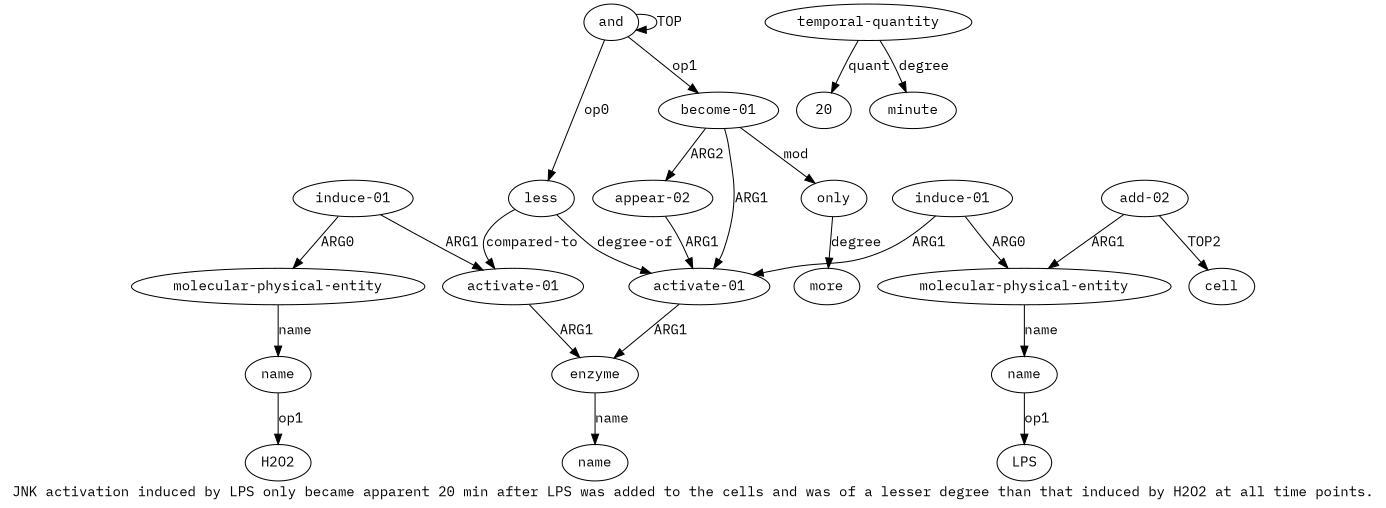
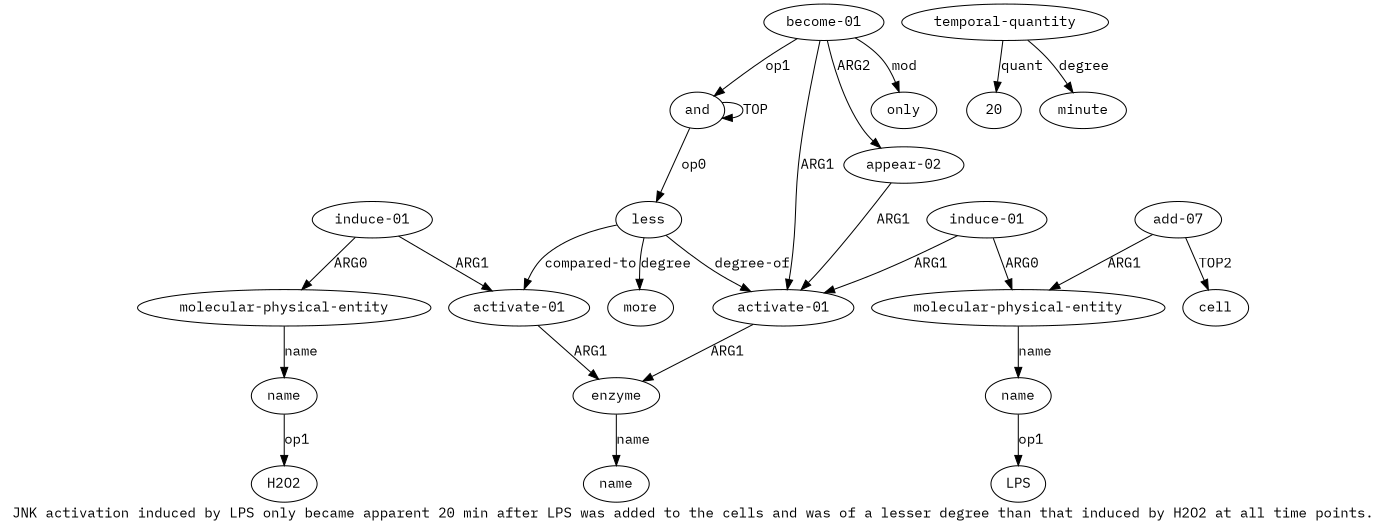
(659, 62) -> (759, 63)
(1145, 198) -> (1178, 220)
(831, 237) -> (640, 258)
